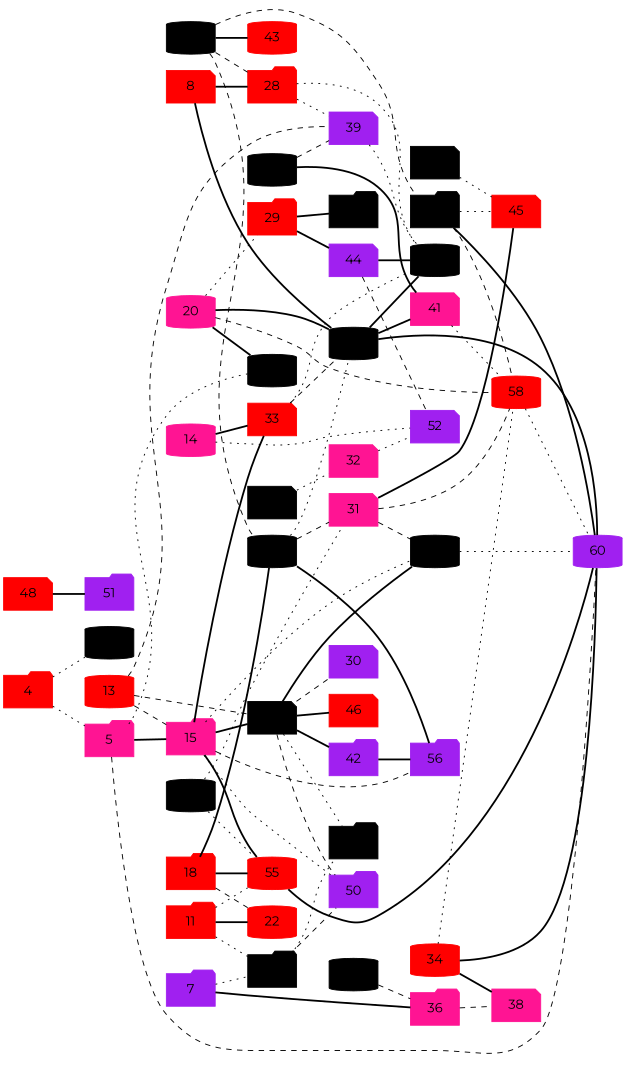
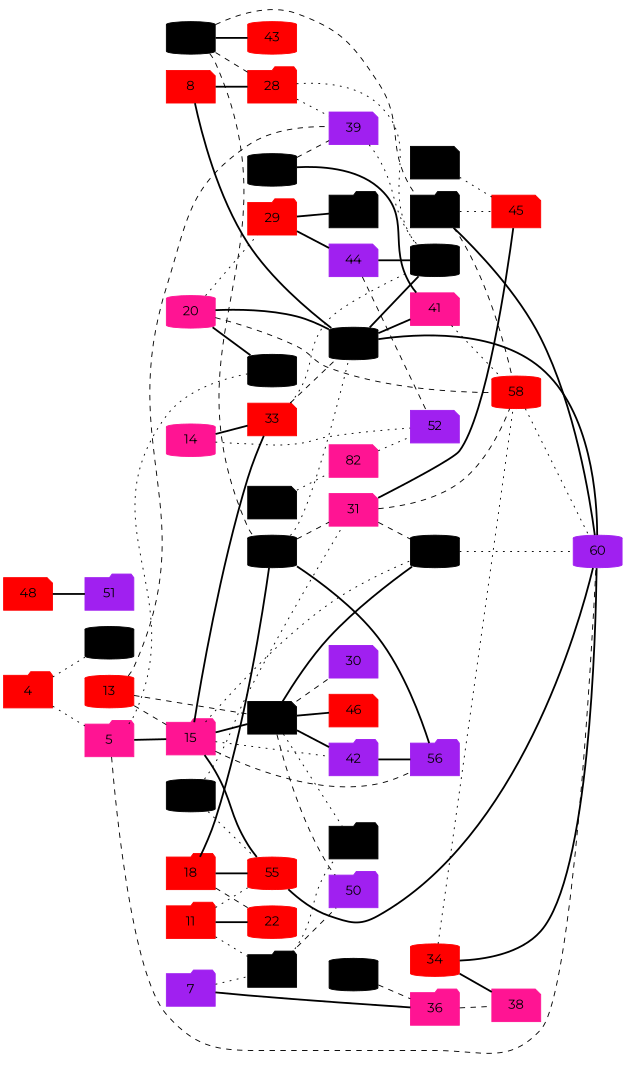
(354, 461) -> (354, 461)
(261, 821) -> (272, 749)
